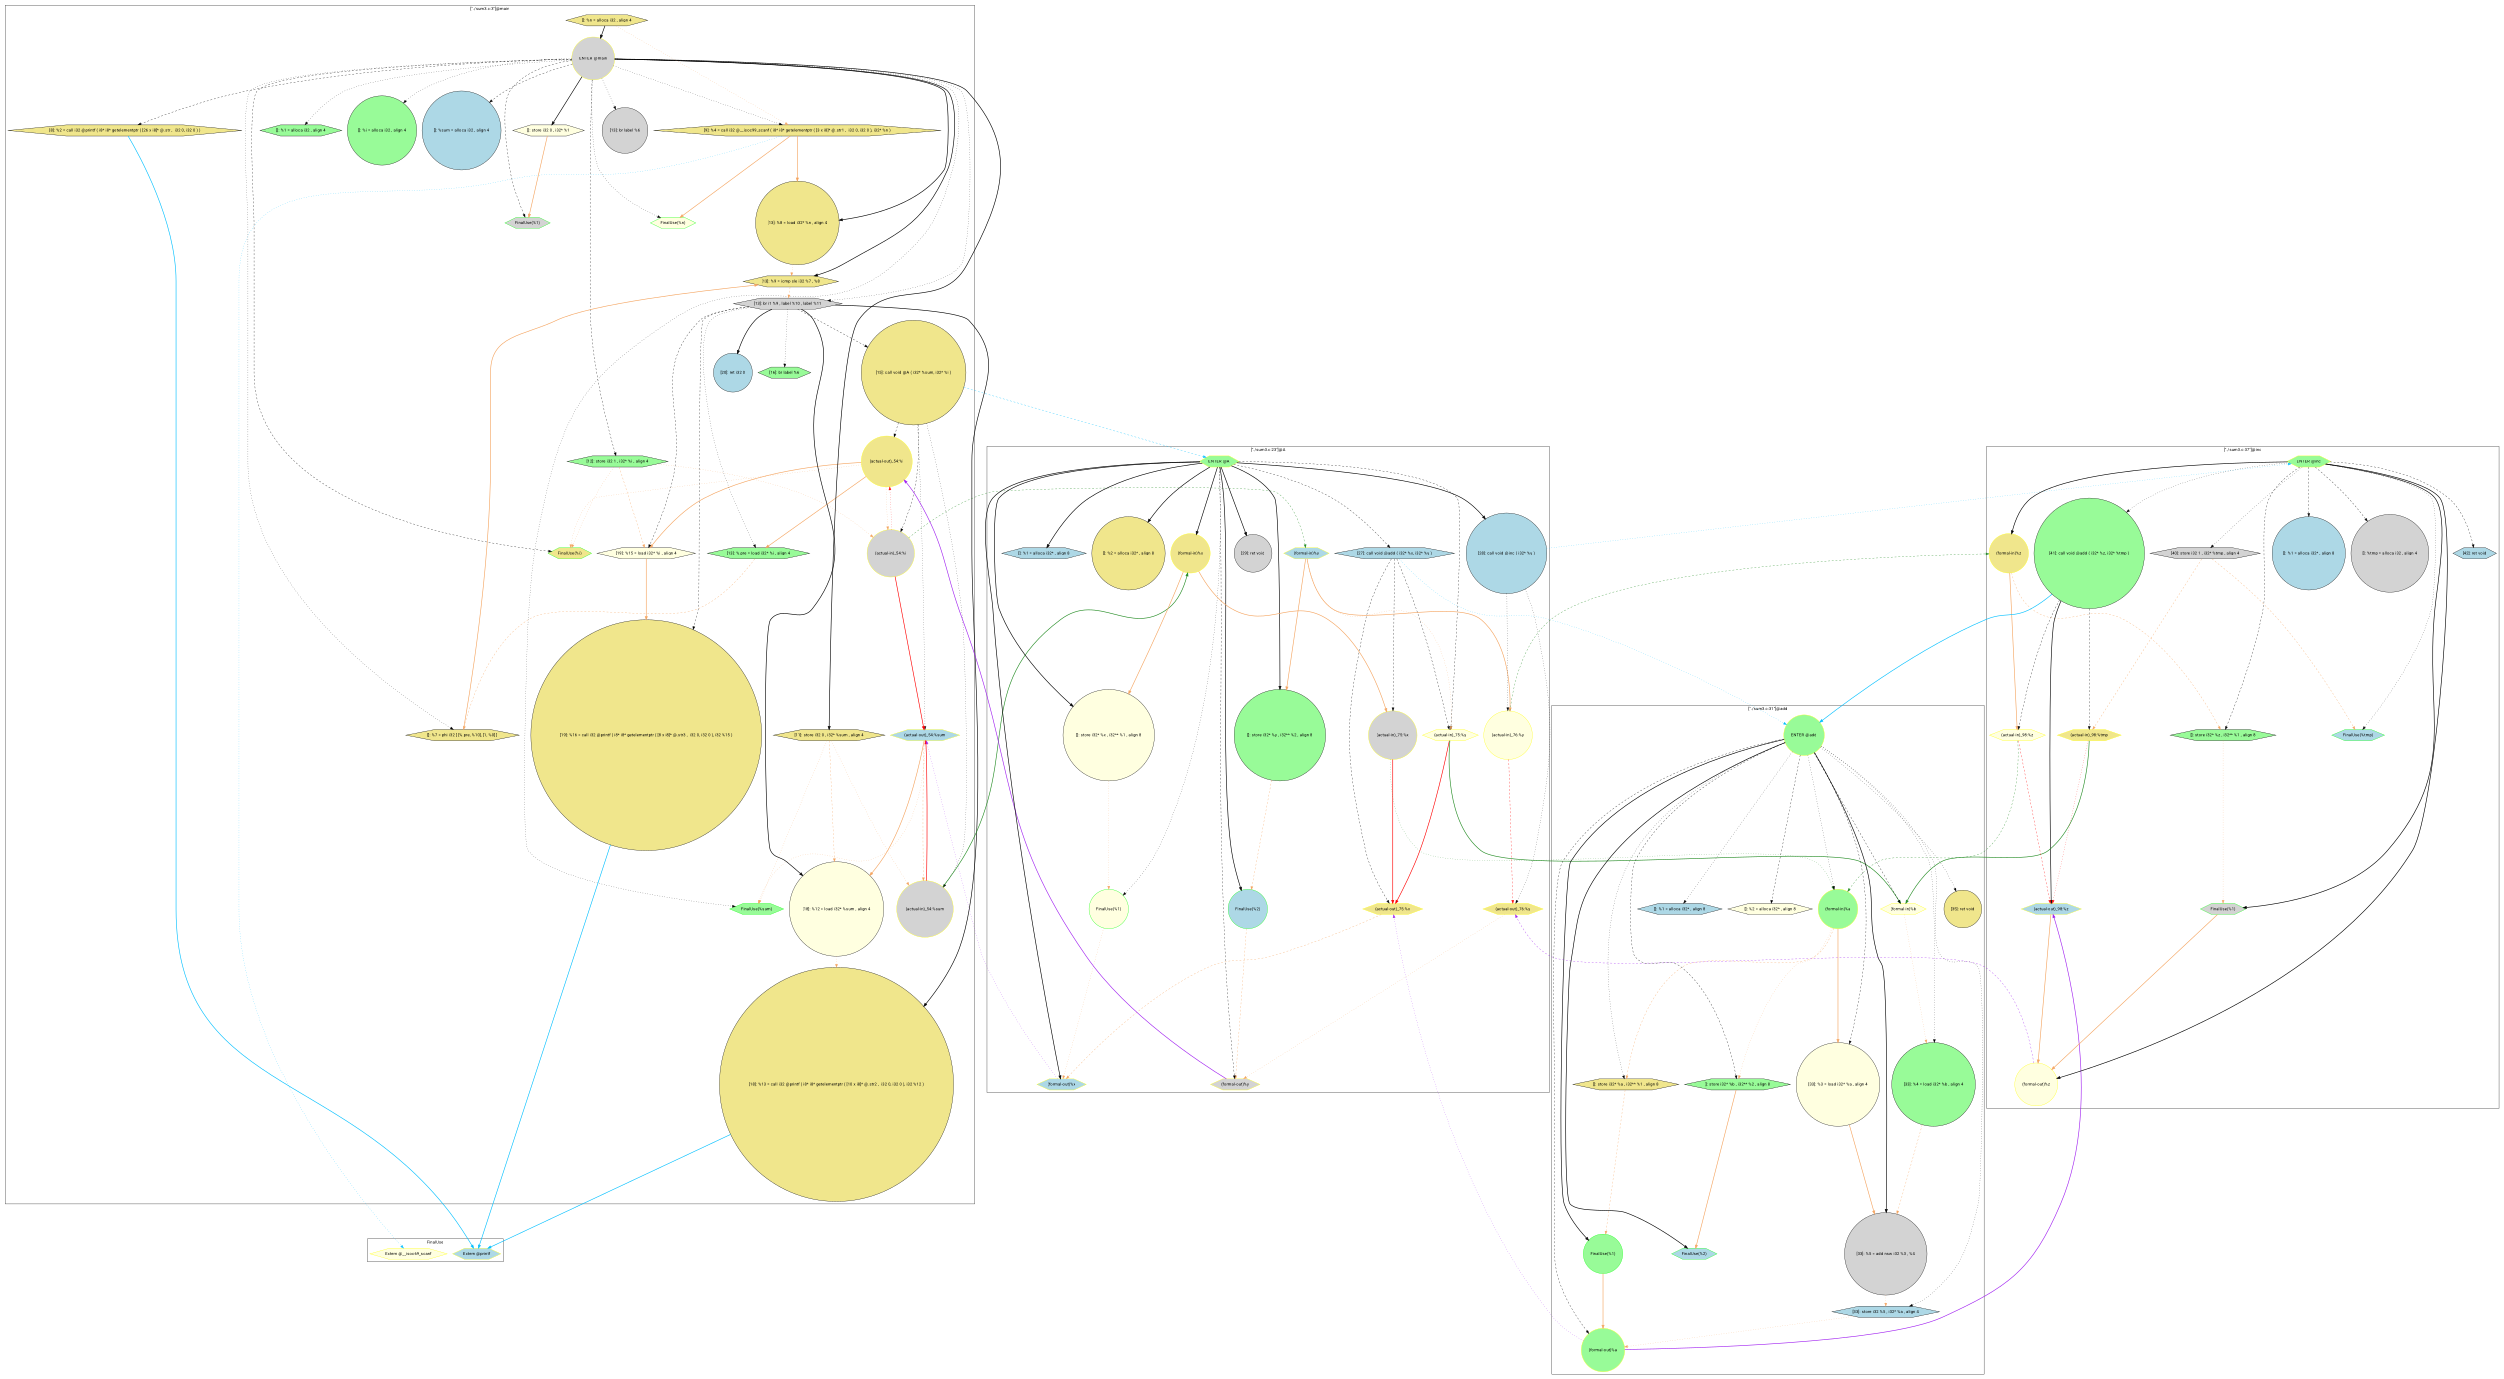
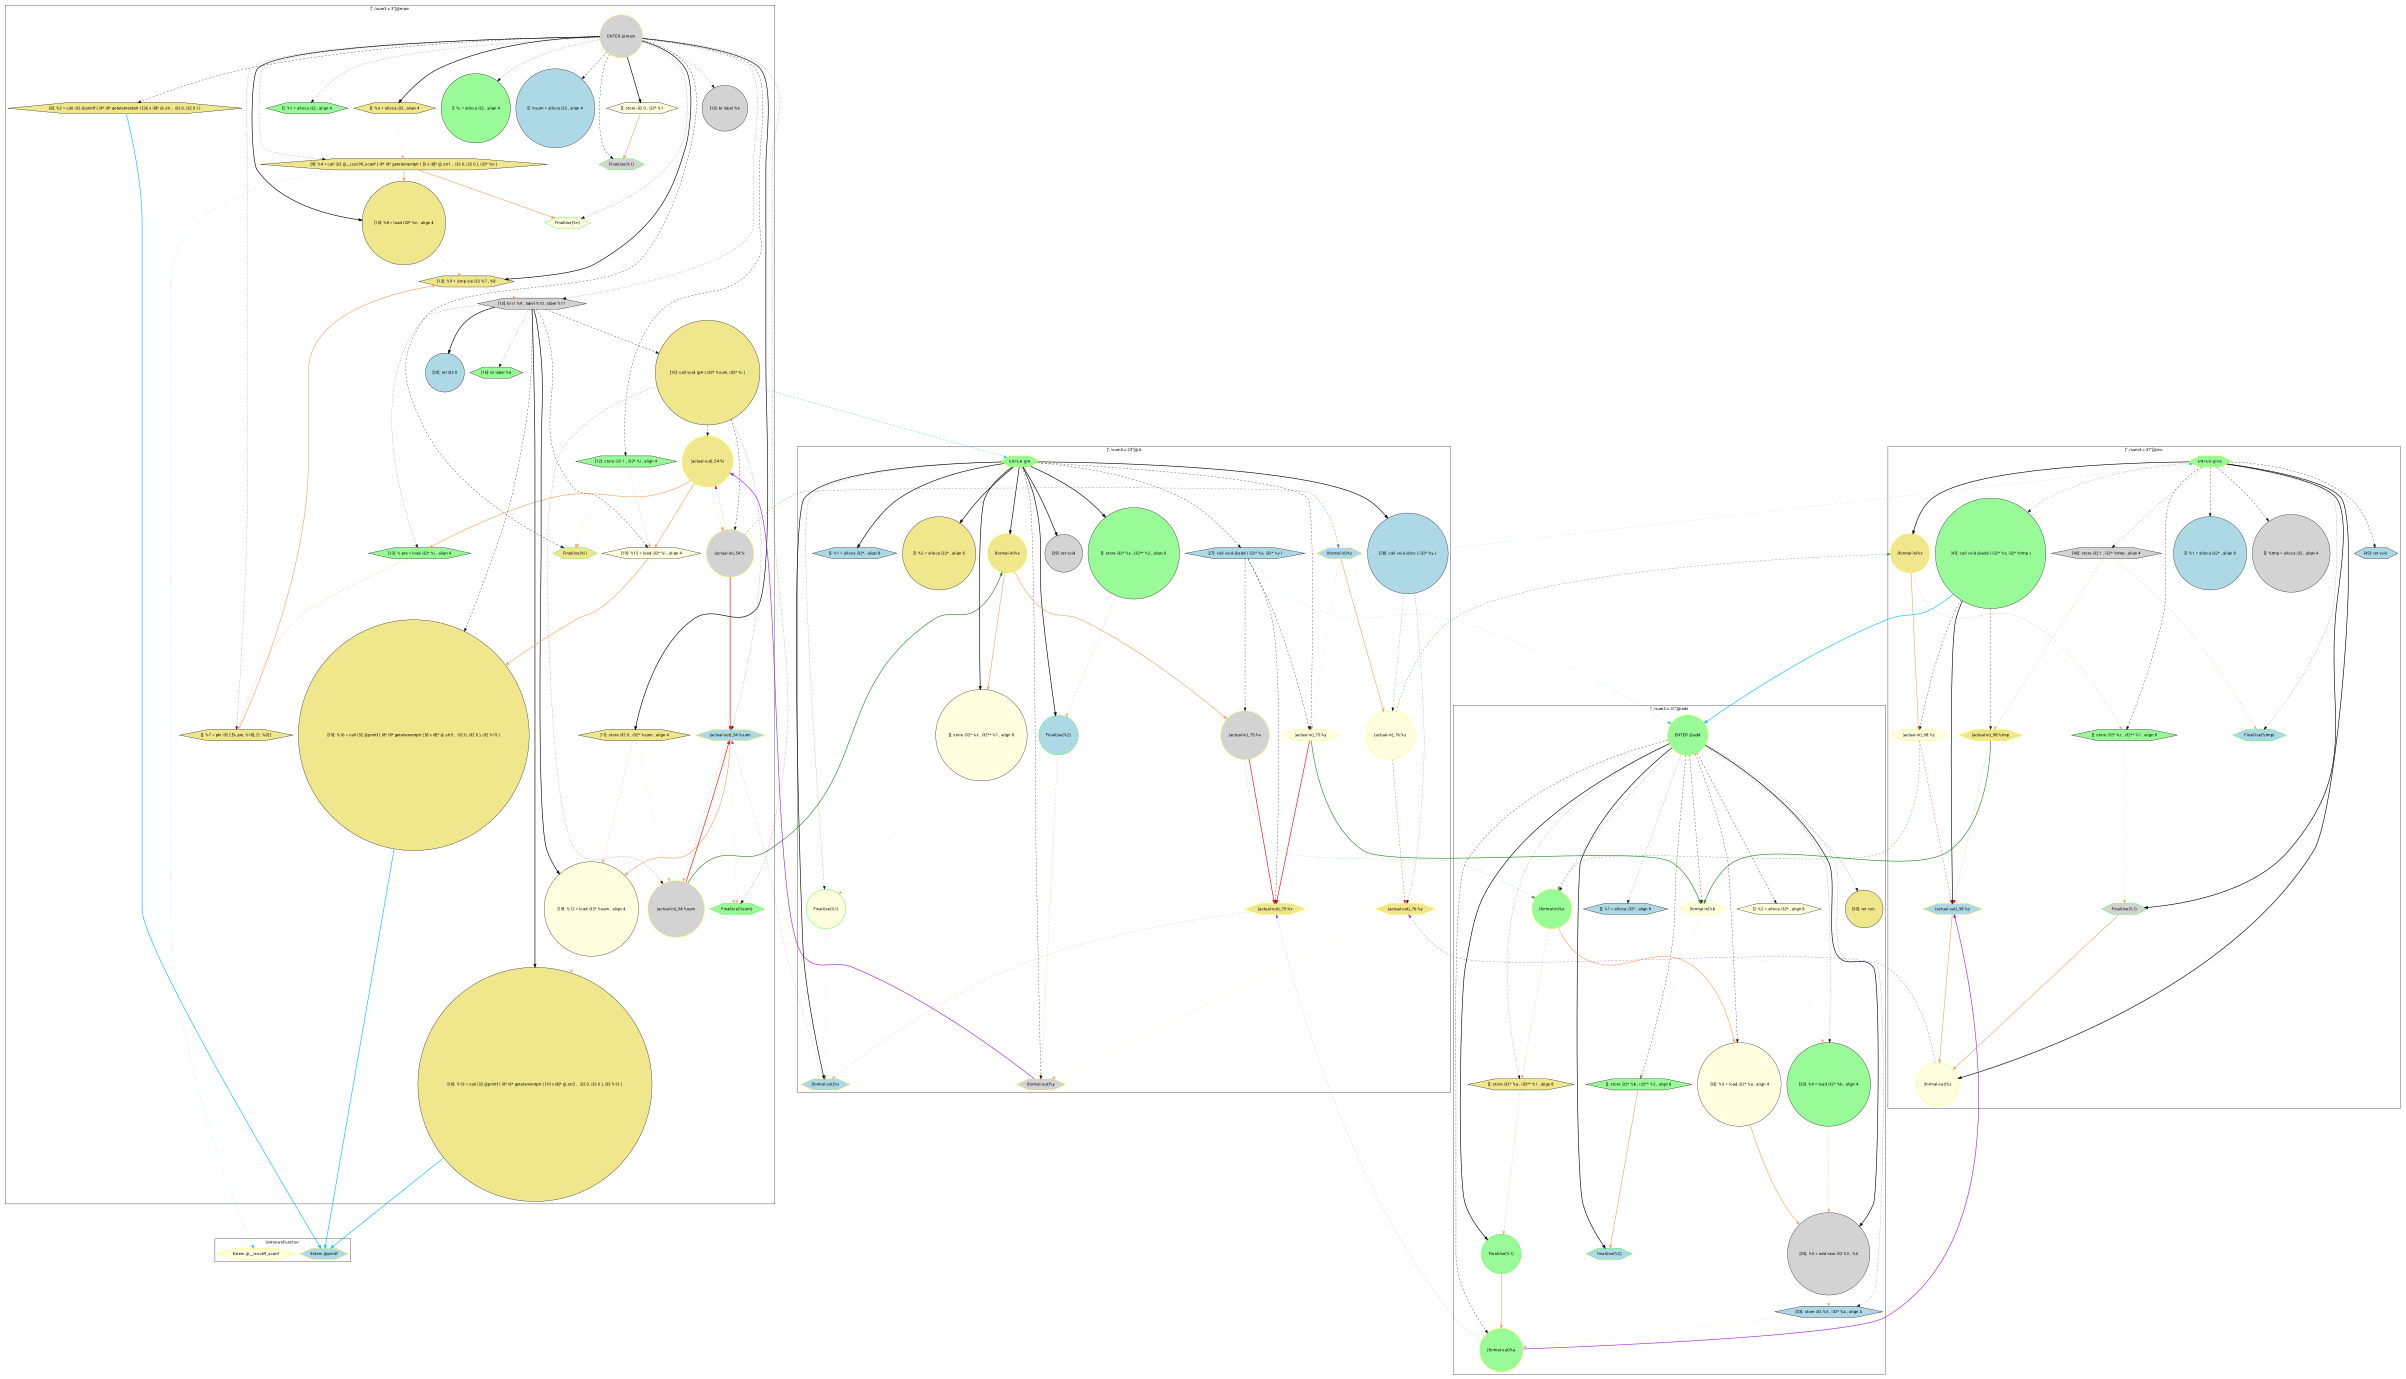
(603, 31) -> (493, 50)
(1296, 623) -> none
(1774, 993) -> (1671, 995)
(435, 1242) -> (283, 1242)
